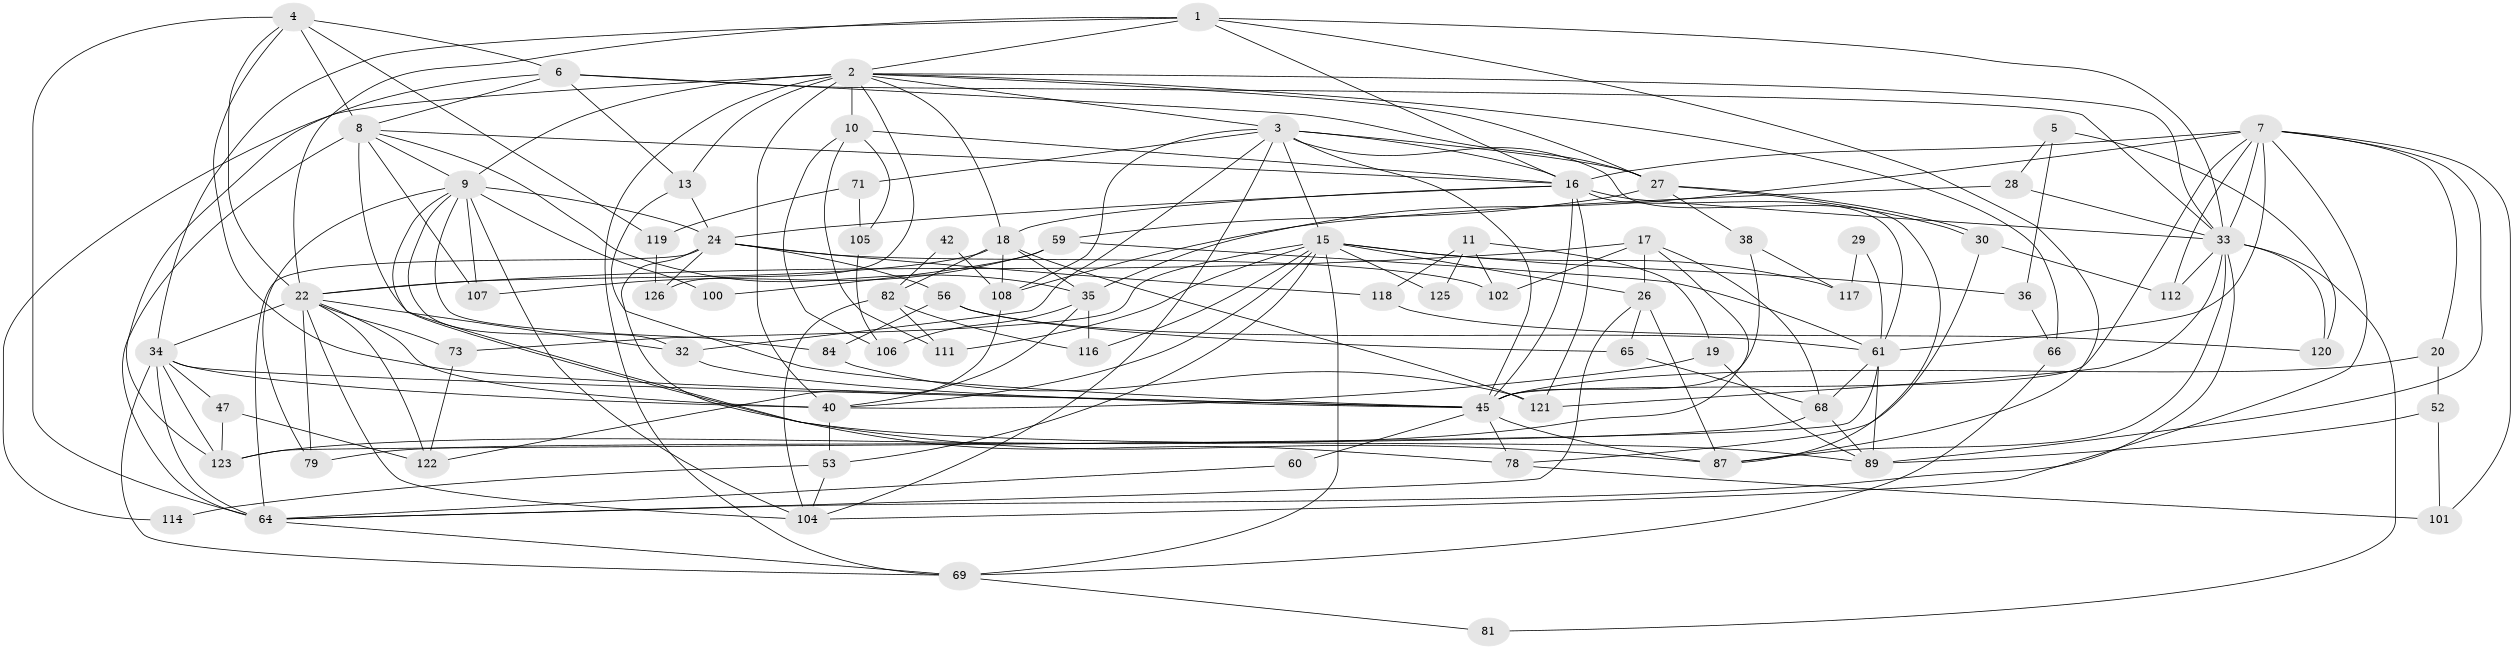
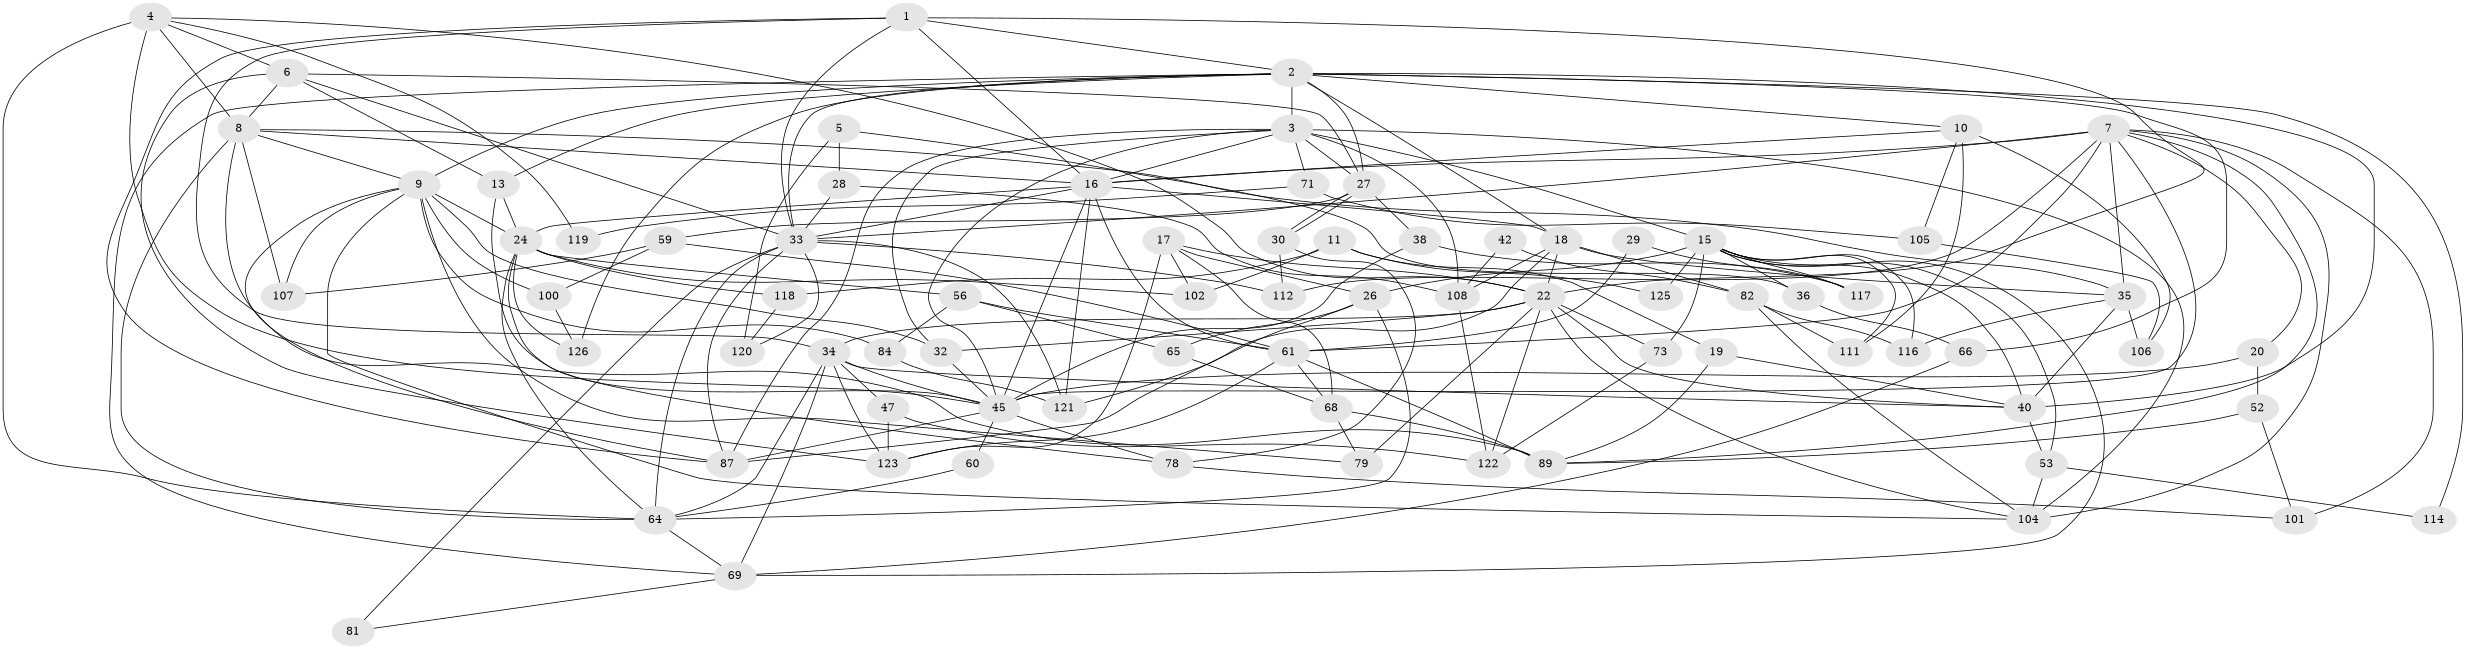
(656, 269) -> (560, 317)
